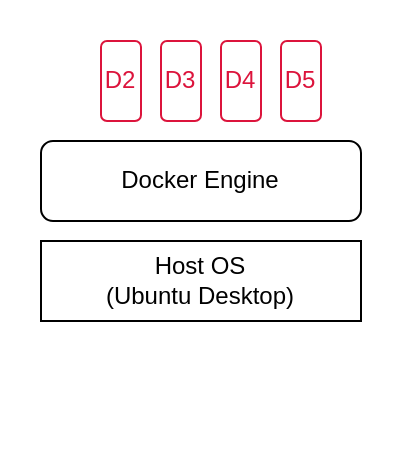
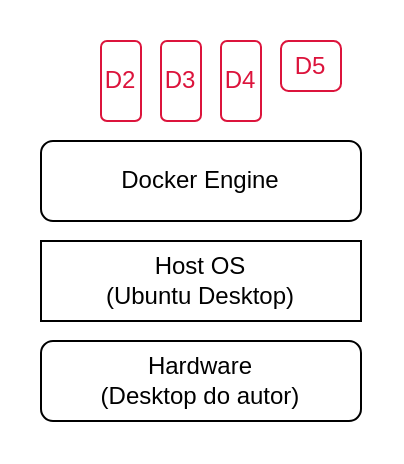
(301, 81) -> (311, 66)
none -> (201, 381)
